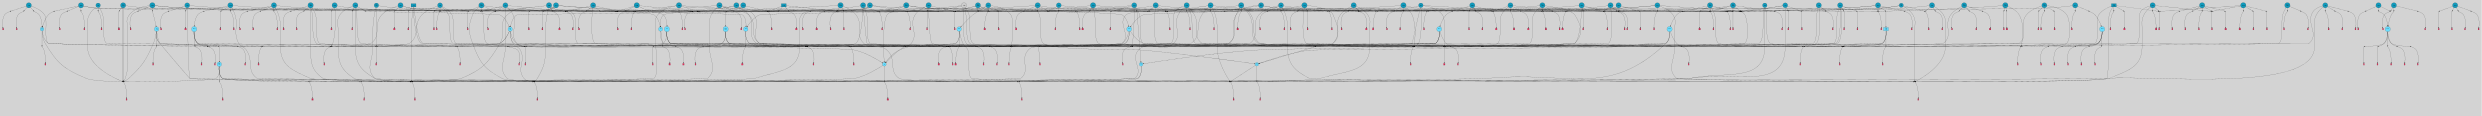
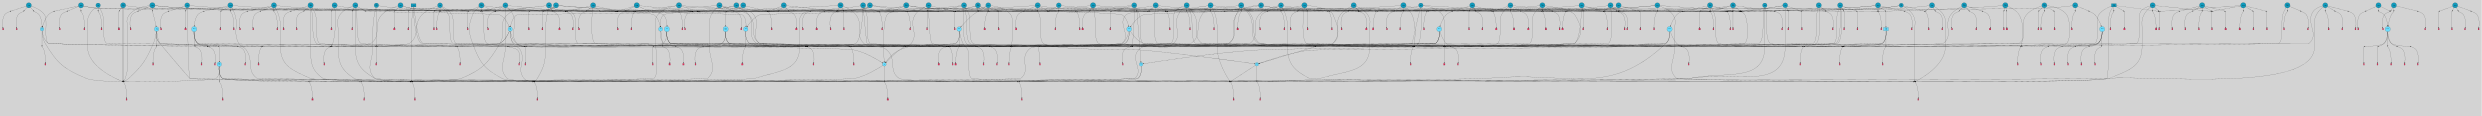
(784, 5) -> (784, 5)
(964, 5) -> (964, 5)
